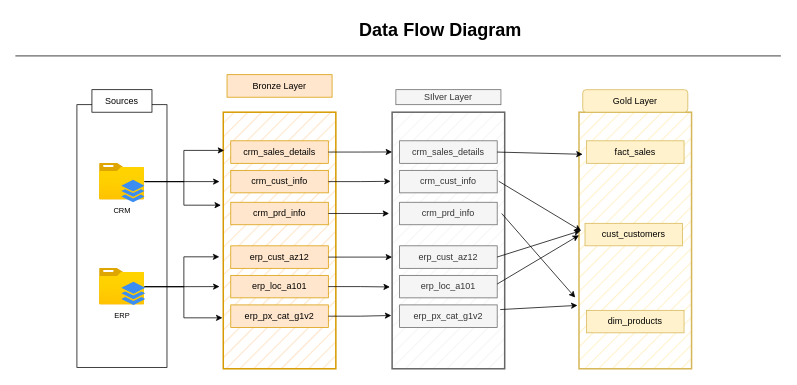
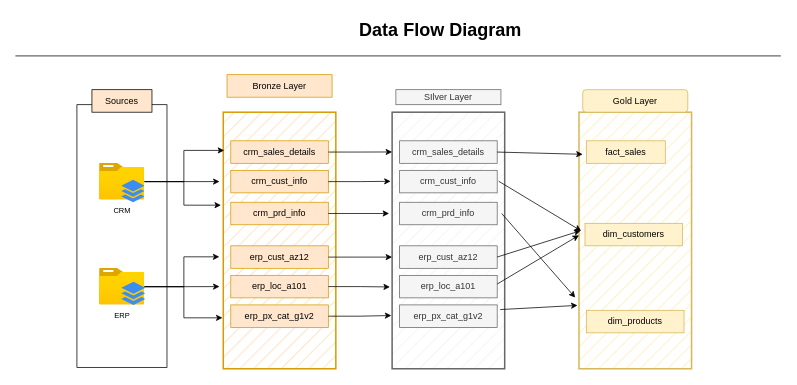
(122, 101) -> (122, 101)
(635, 152) -> (626, 152)
(633, 234) -> (633, 234)
